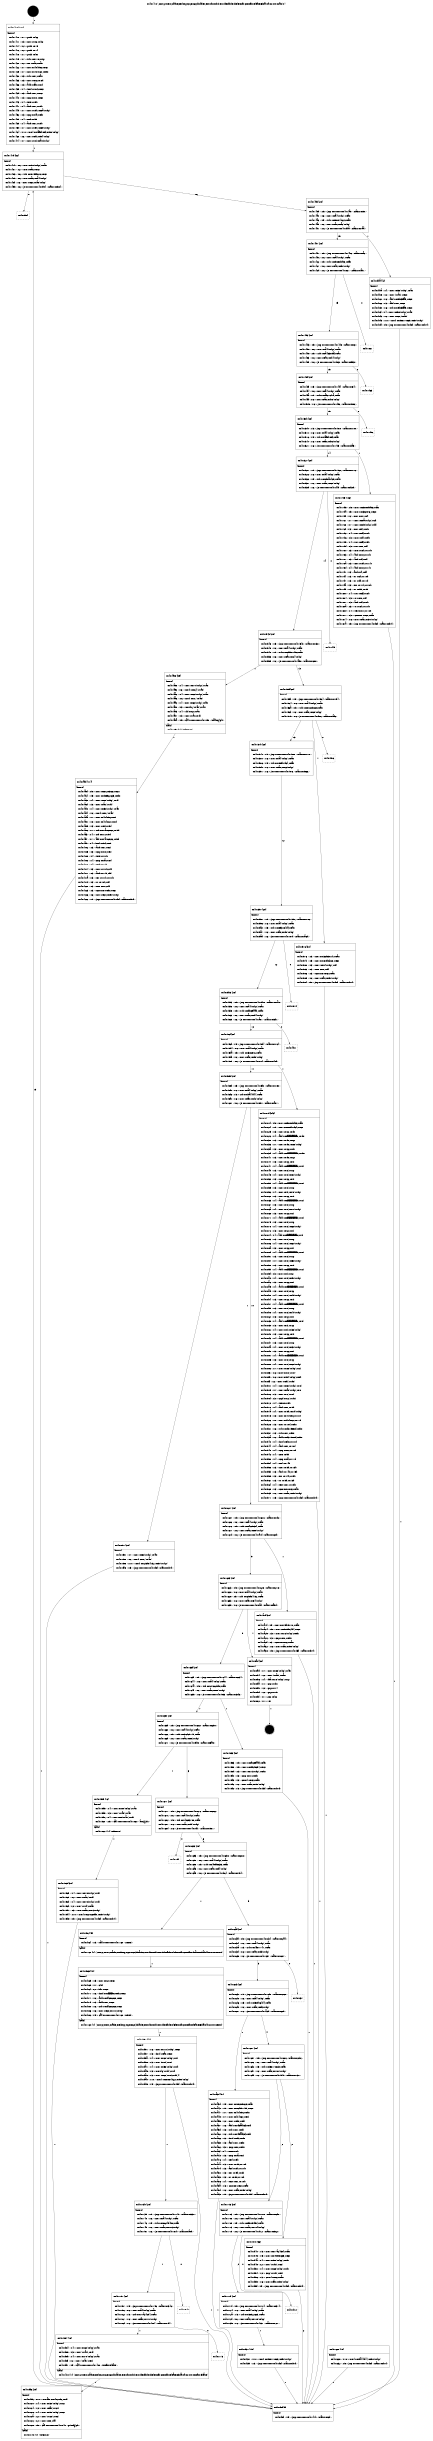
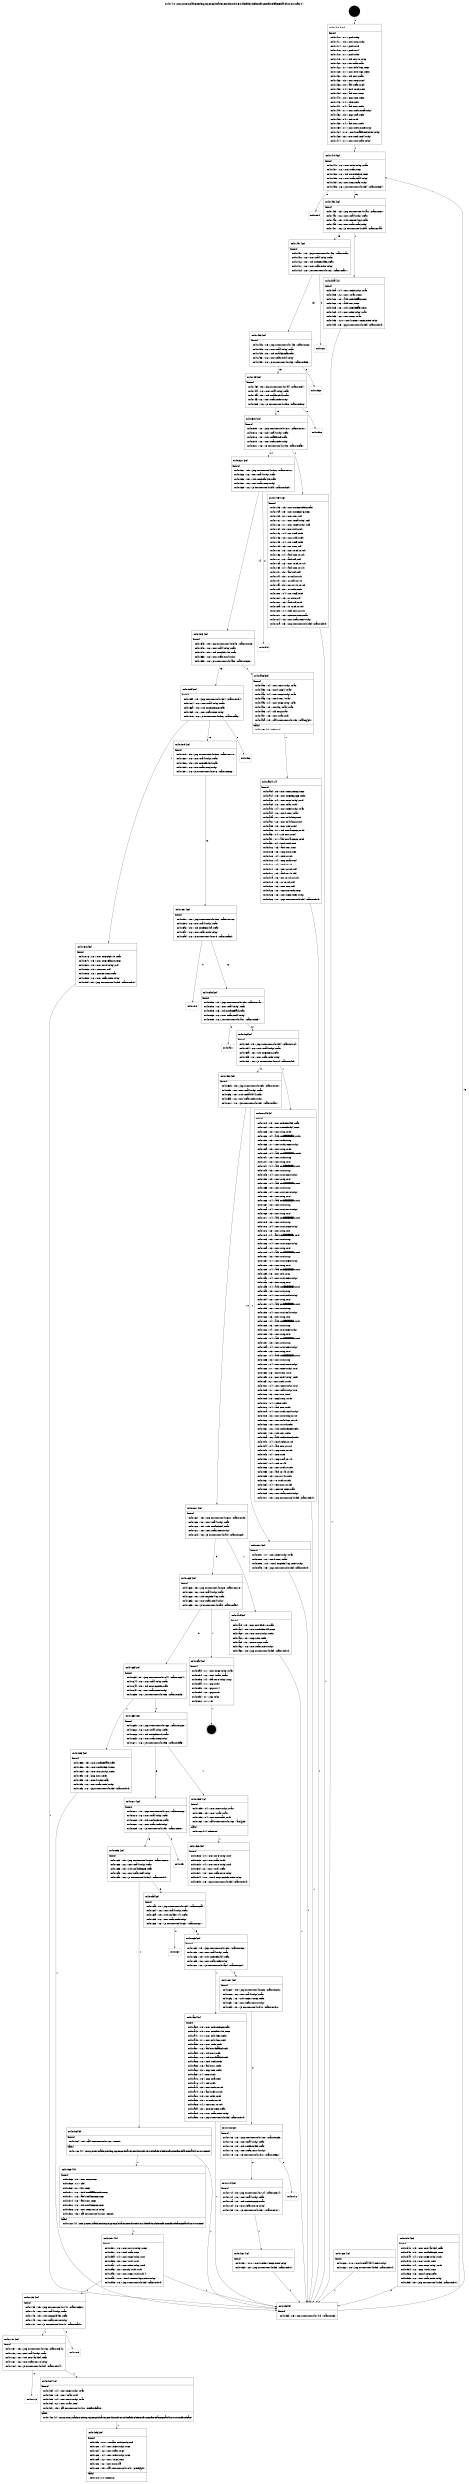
(291, 2158) -> none
(55, 2260) -> (208, 2253)
